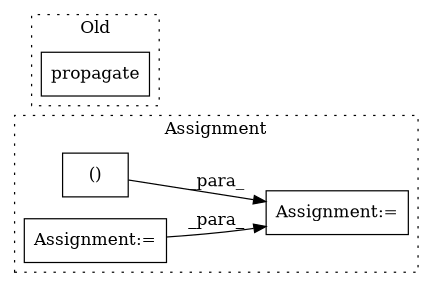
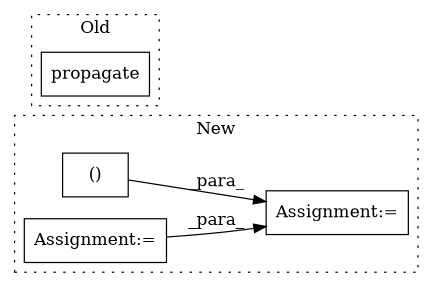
(216, 129) -> (216, 129)
